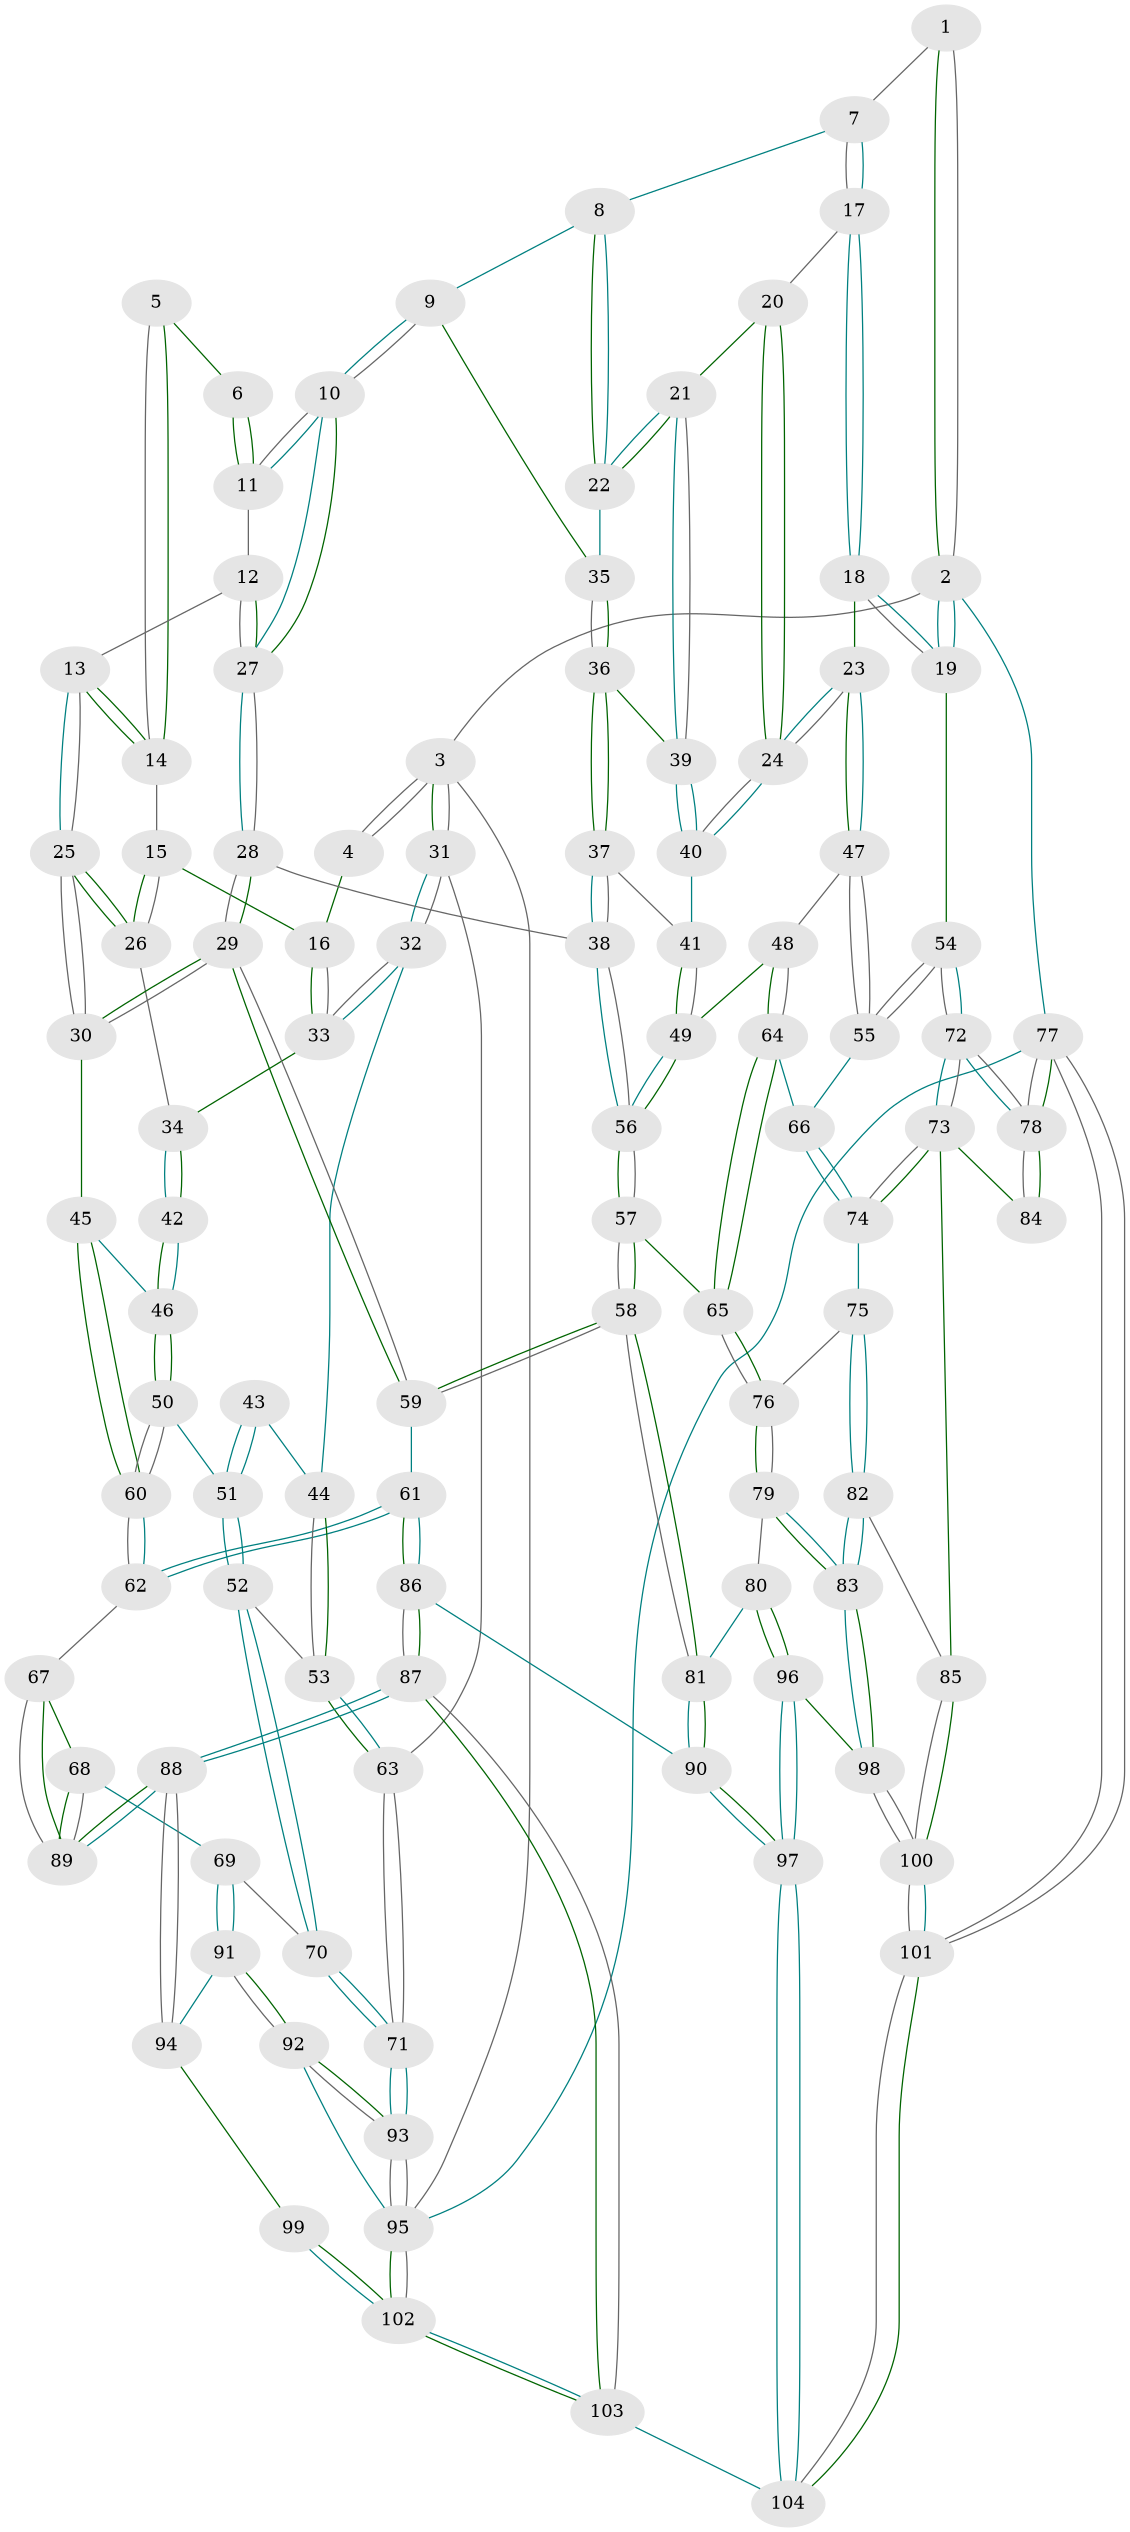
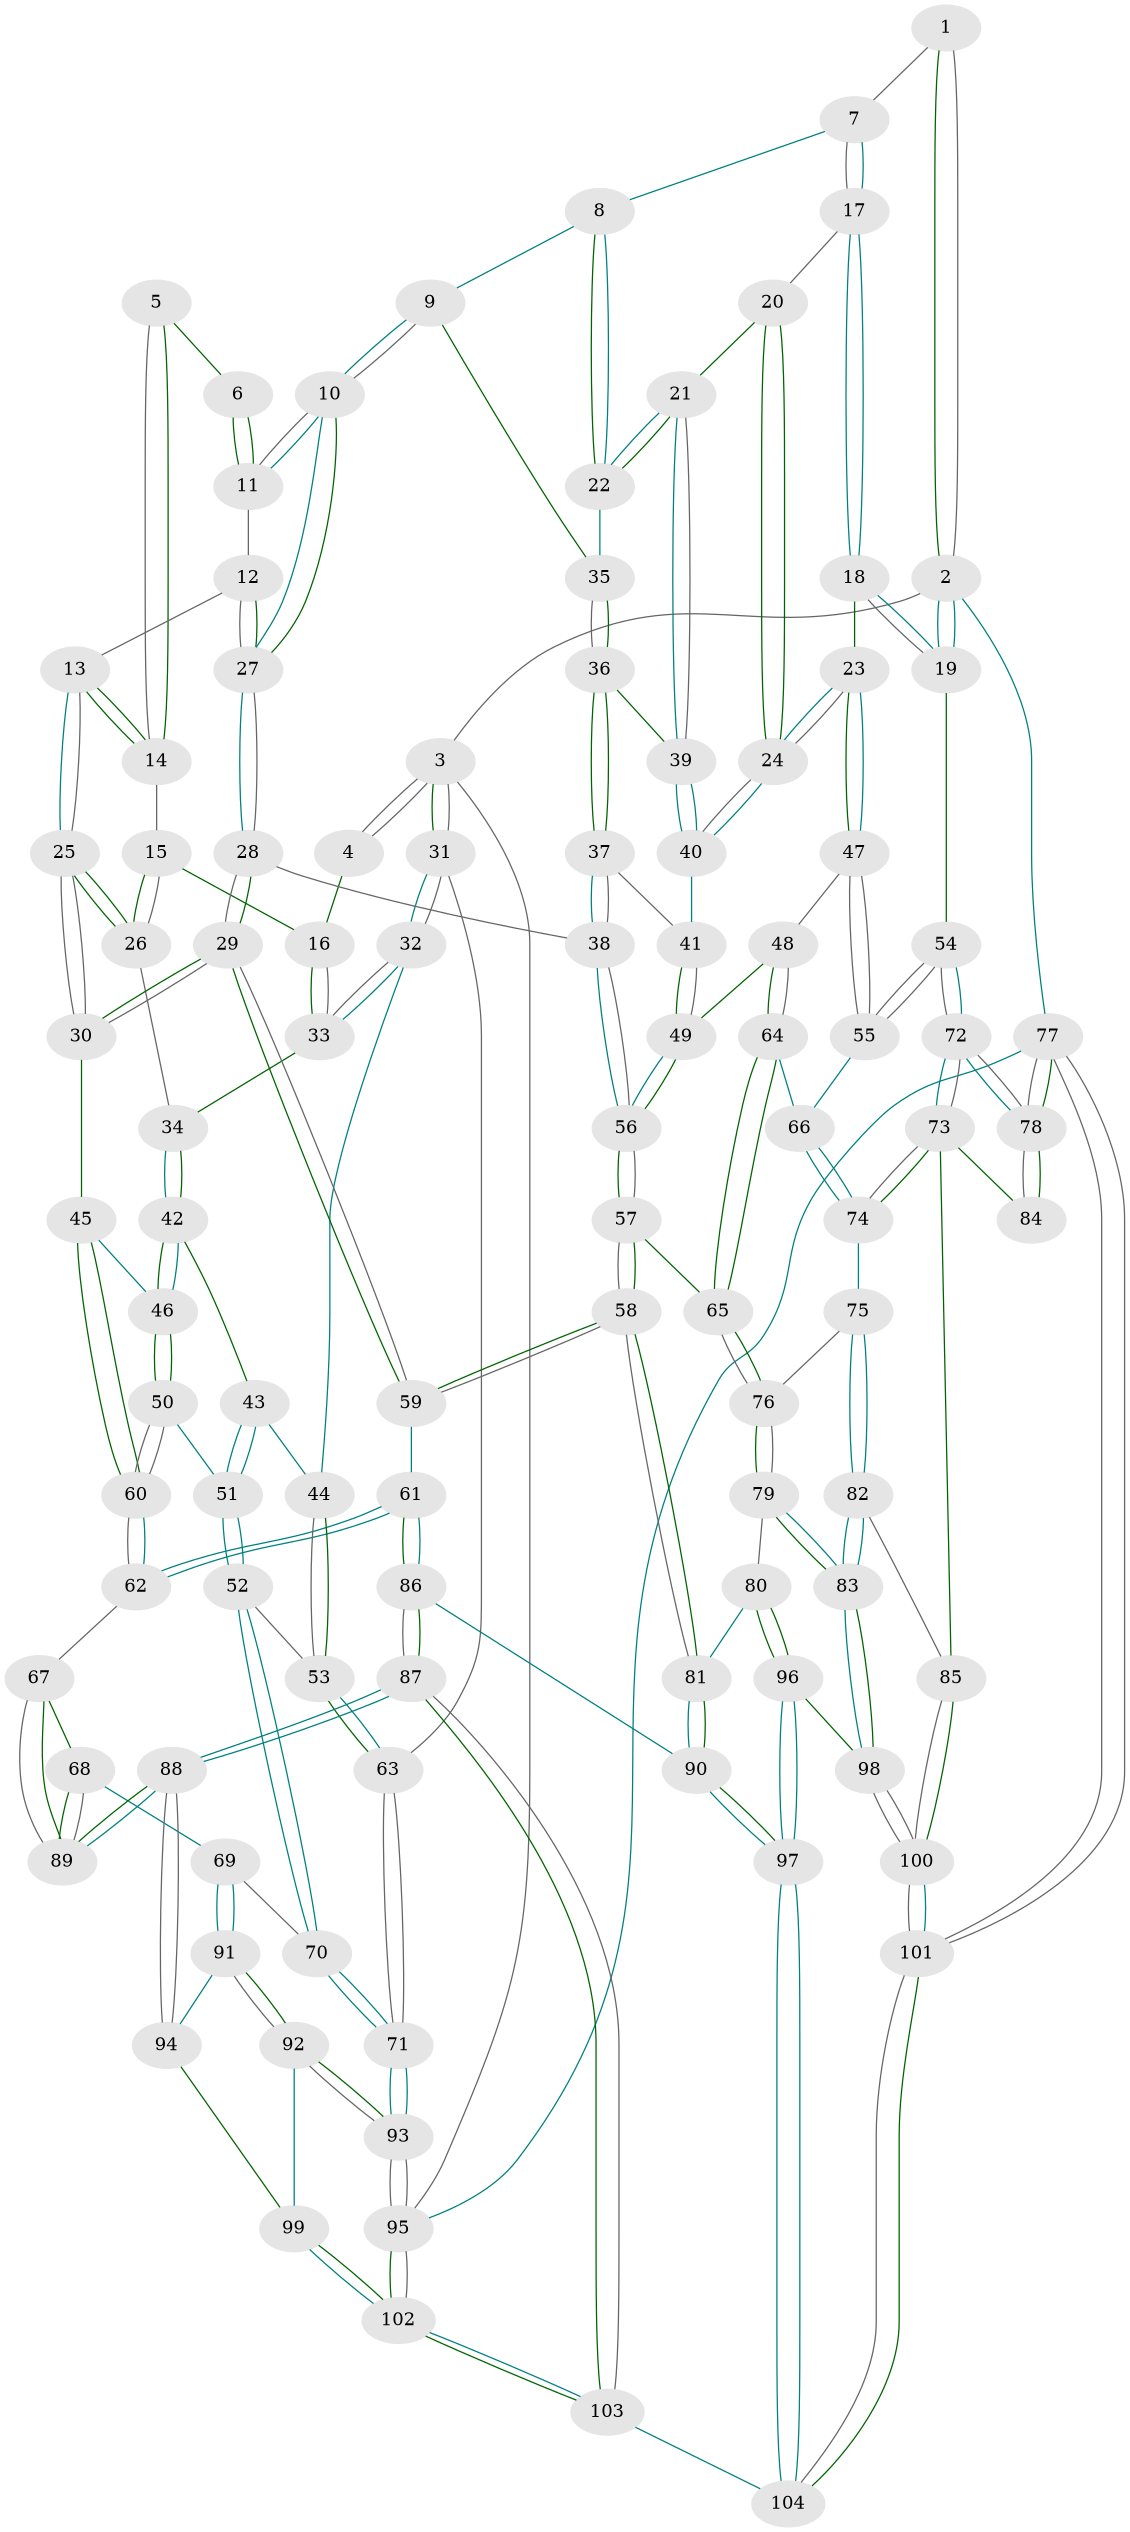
none -> (218, 1310)
(341, 2140) -> (294, 2137)
